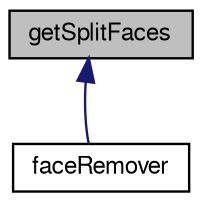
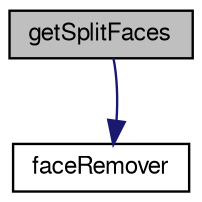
(85, 113) -> (117, 89)
